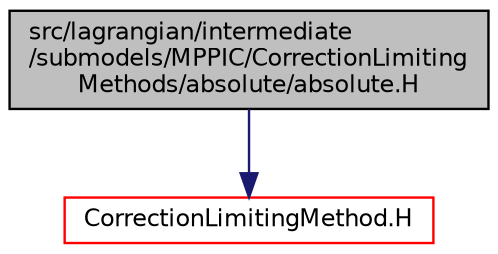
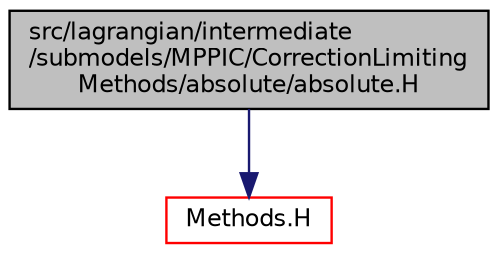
(249, 220) -> (249, 220)
